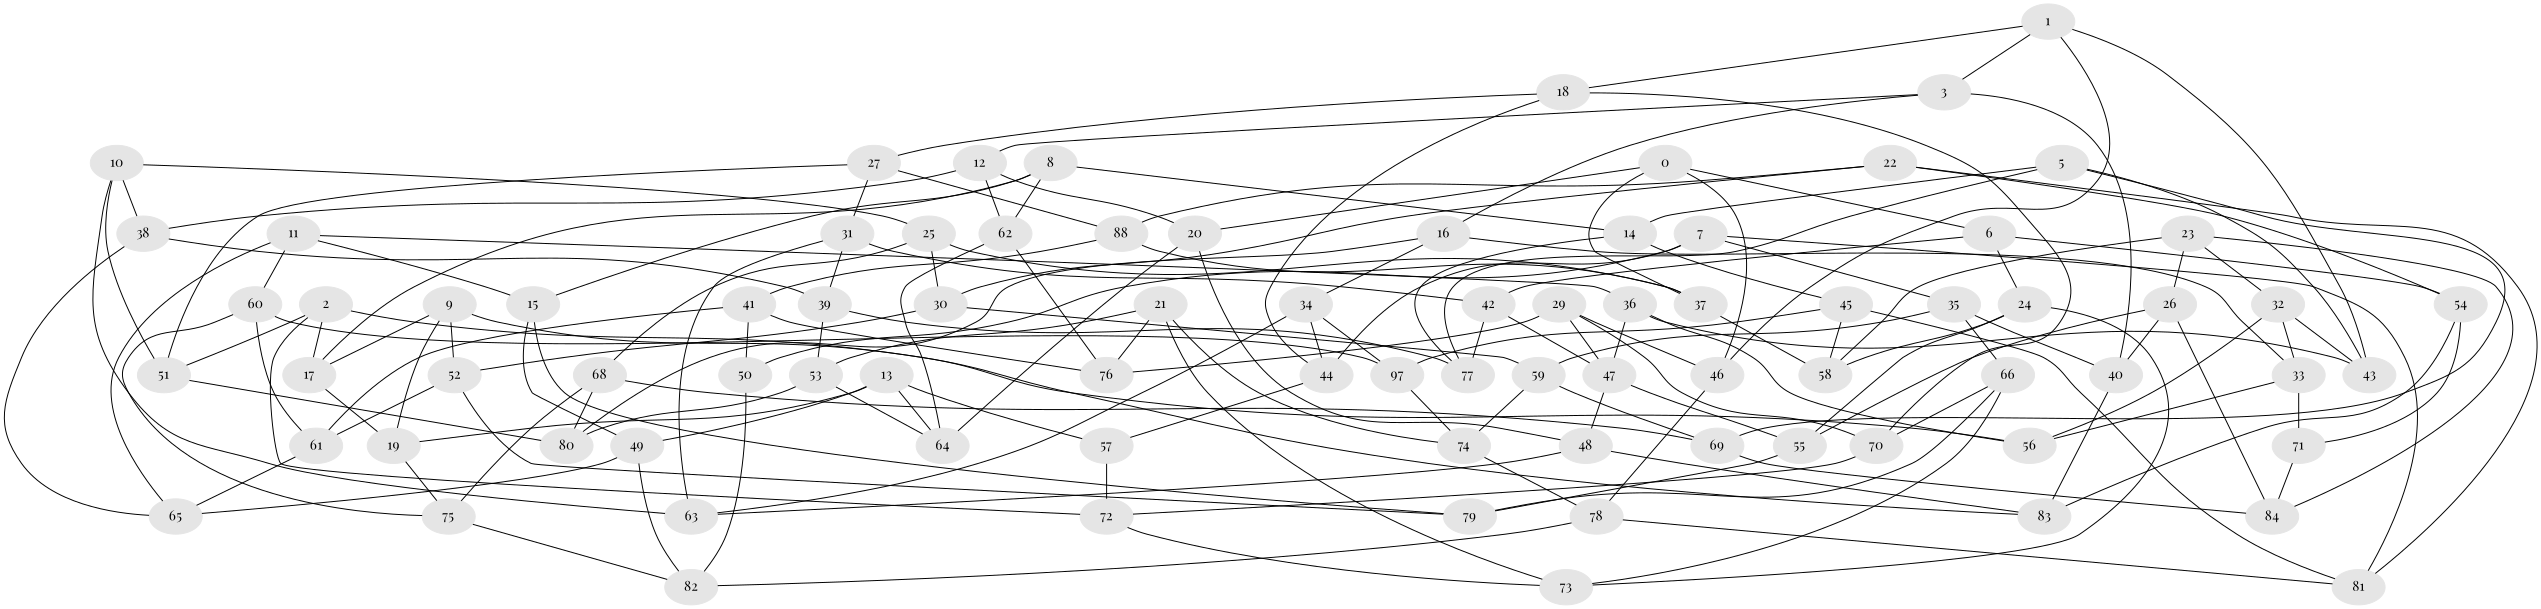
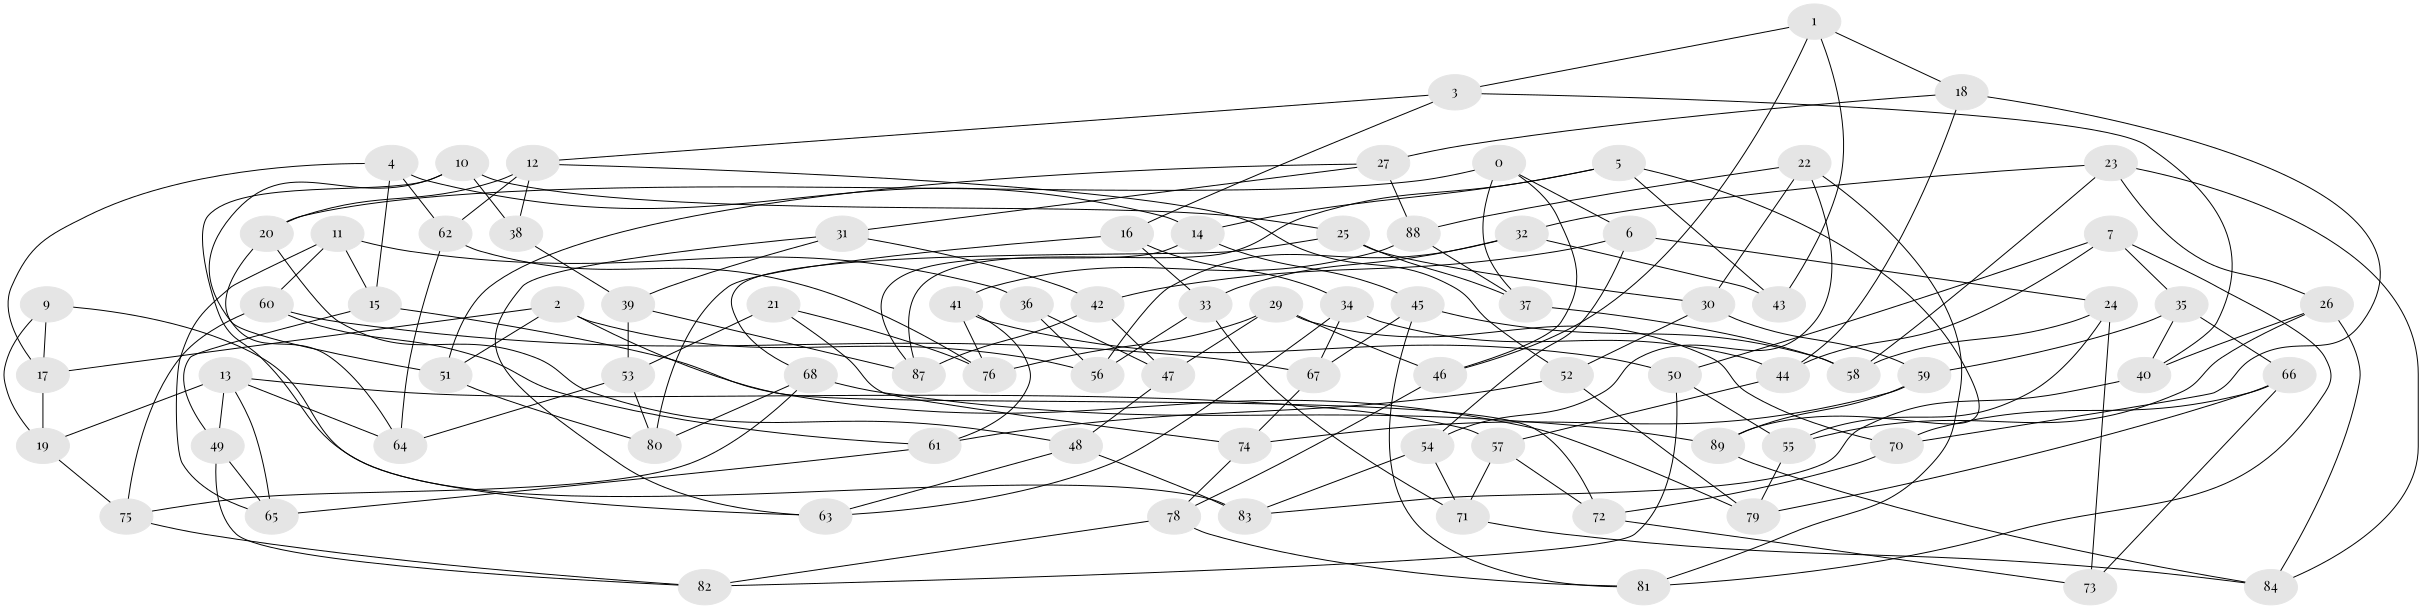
(1051, 163) -> (392, 163)
(452, 334) -> (1151, 202)
(1964, 343) -> none
(1397, 375) -> (1314, 375)
(1468, 375) -> (919, 375)
(1682, 404) -> (1732, 410)
(6, 405) -> (258, 444)
(1717, 446) -> (1718, 446)
none -> (1480, 481)
(1328, 485) -> none
